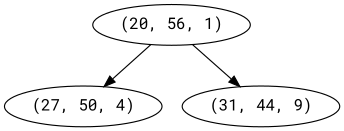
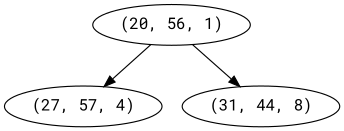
(83, 106) -> (83, 106)
(261, 106) -> (261, 106)
